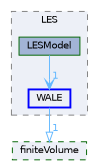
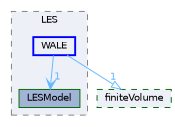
(49, 68) -> (52, 68)
